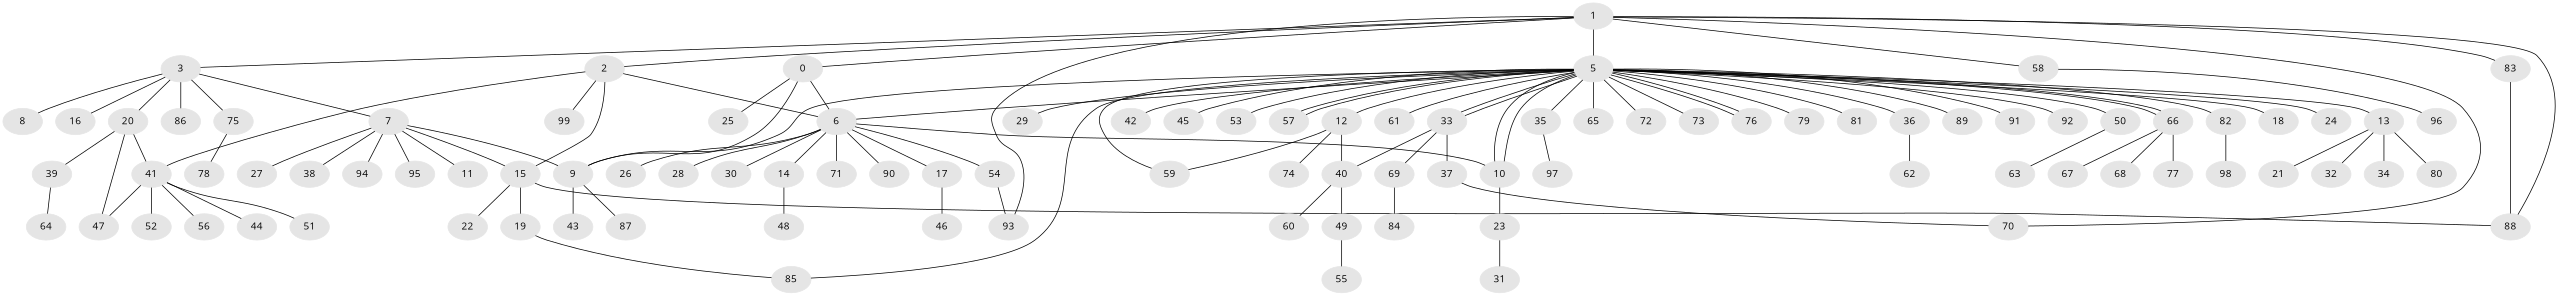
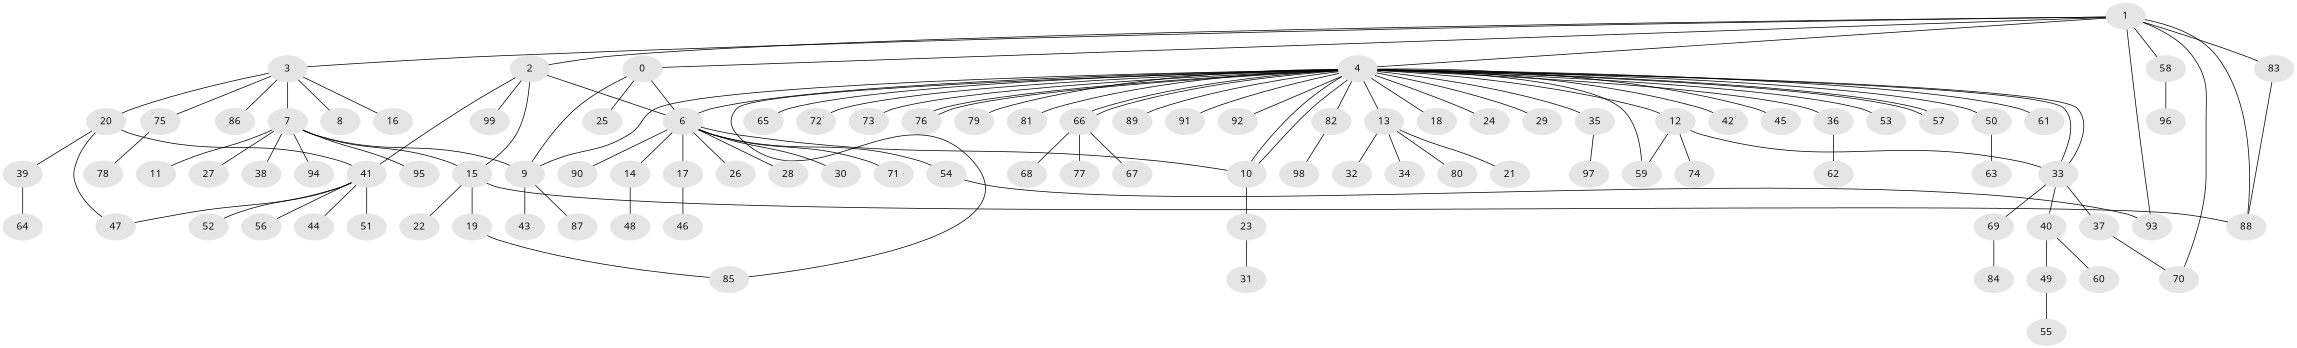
(1593, 69) -> (1358, 69)
(1342, 150) -> (1865, 151)
